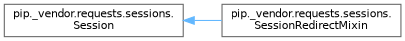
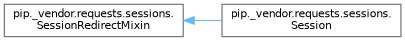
(208, 20) -> (208, 20)
